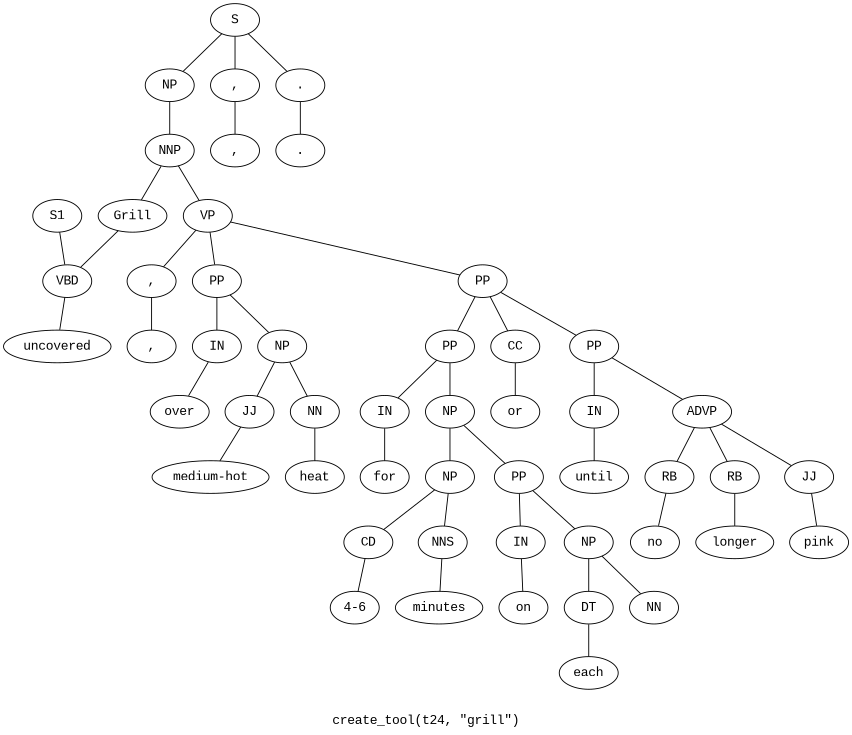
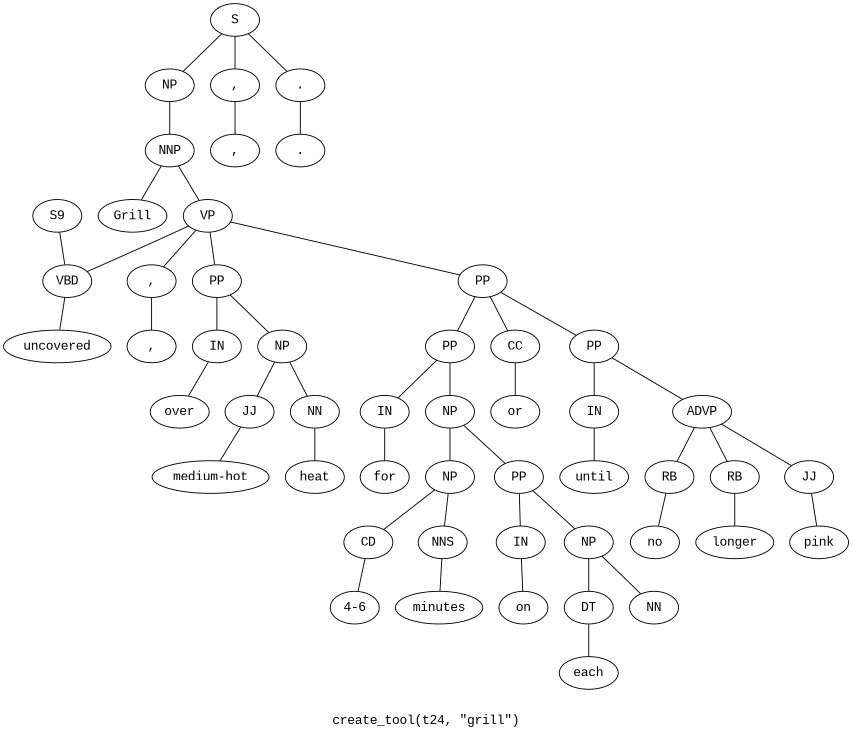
(57, 216) -> (57, 216)
(99, 249) -> (138, 249)
